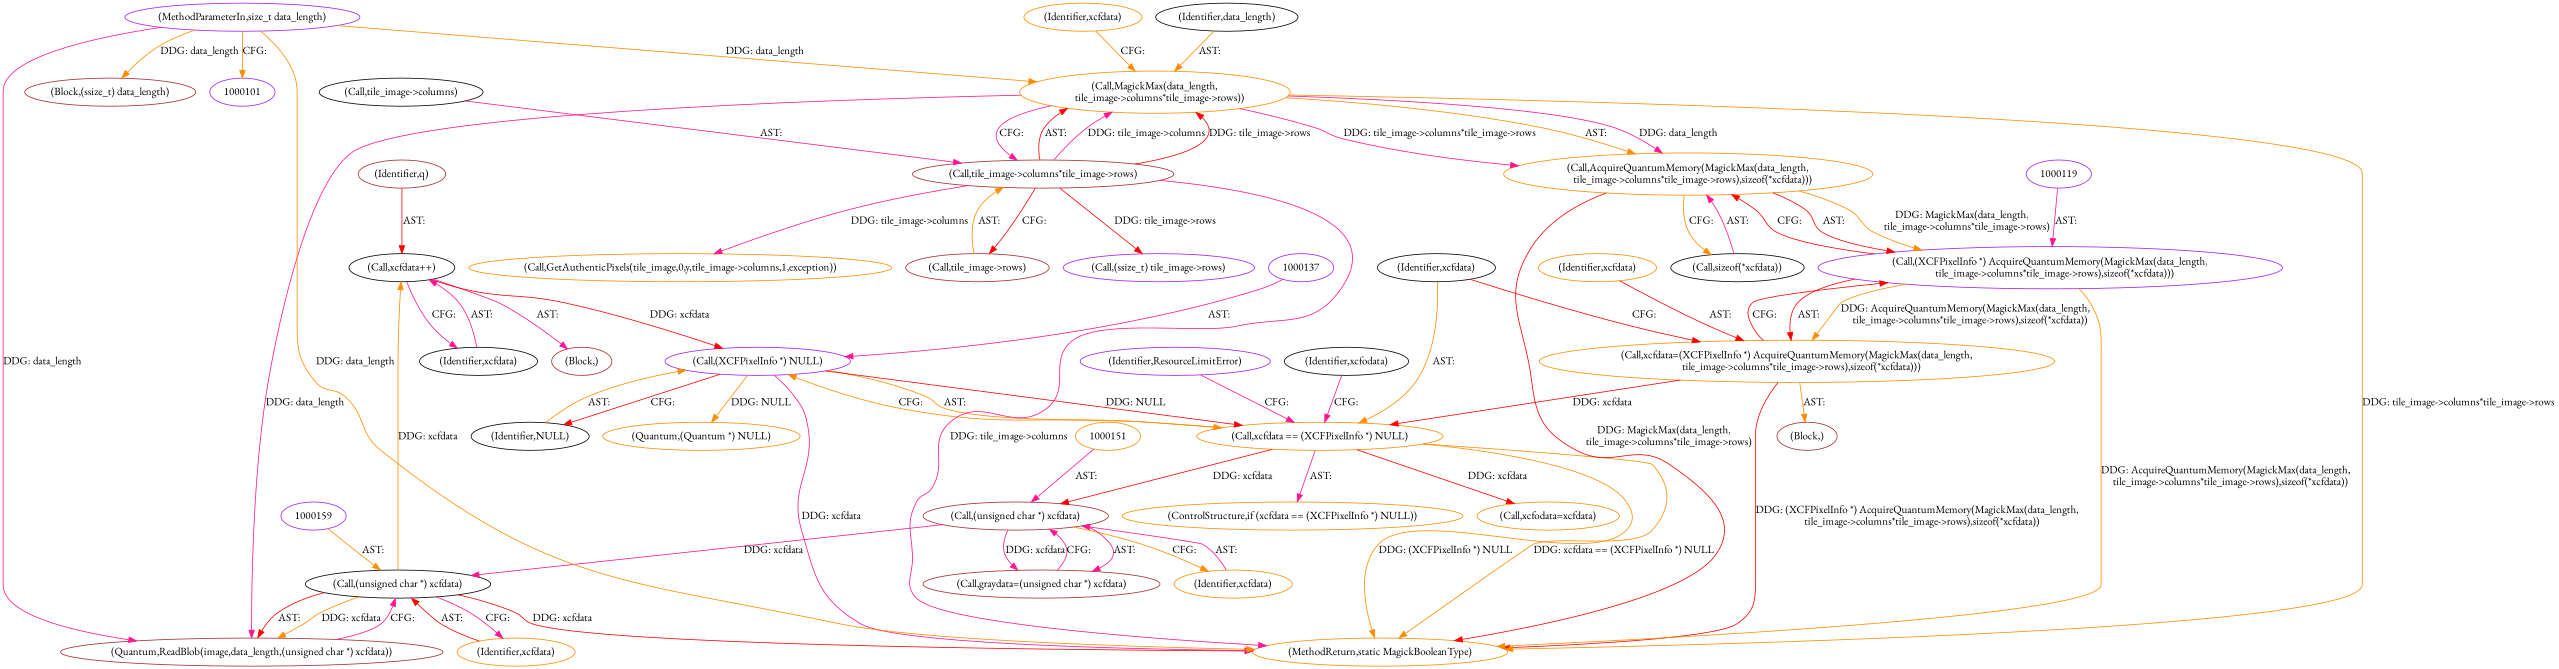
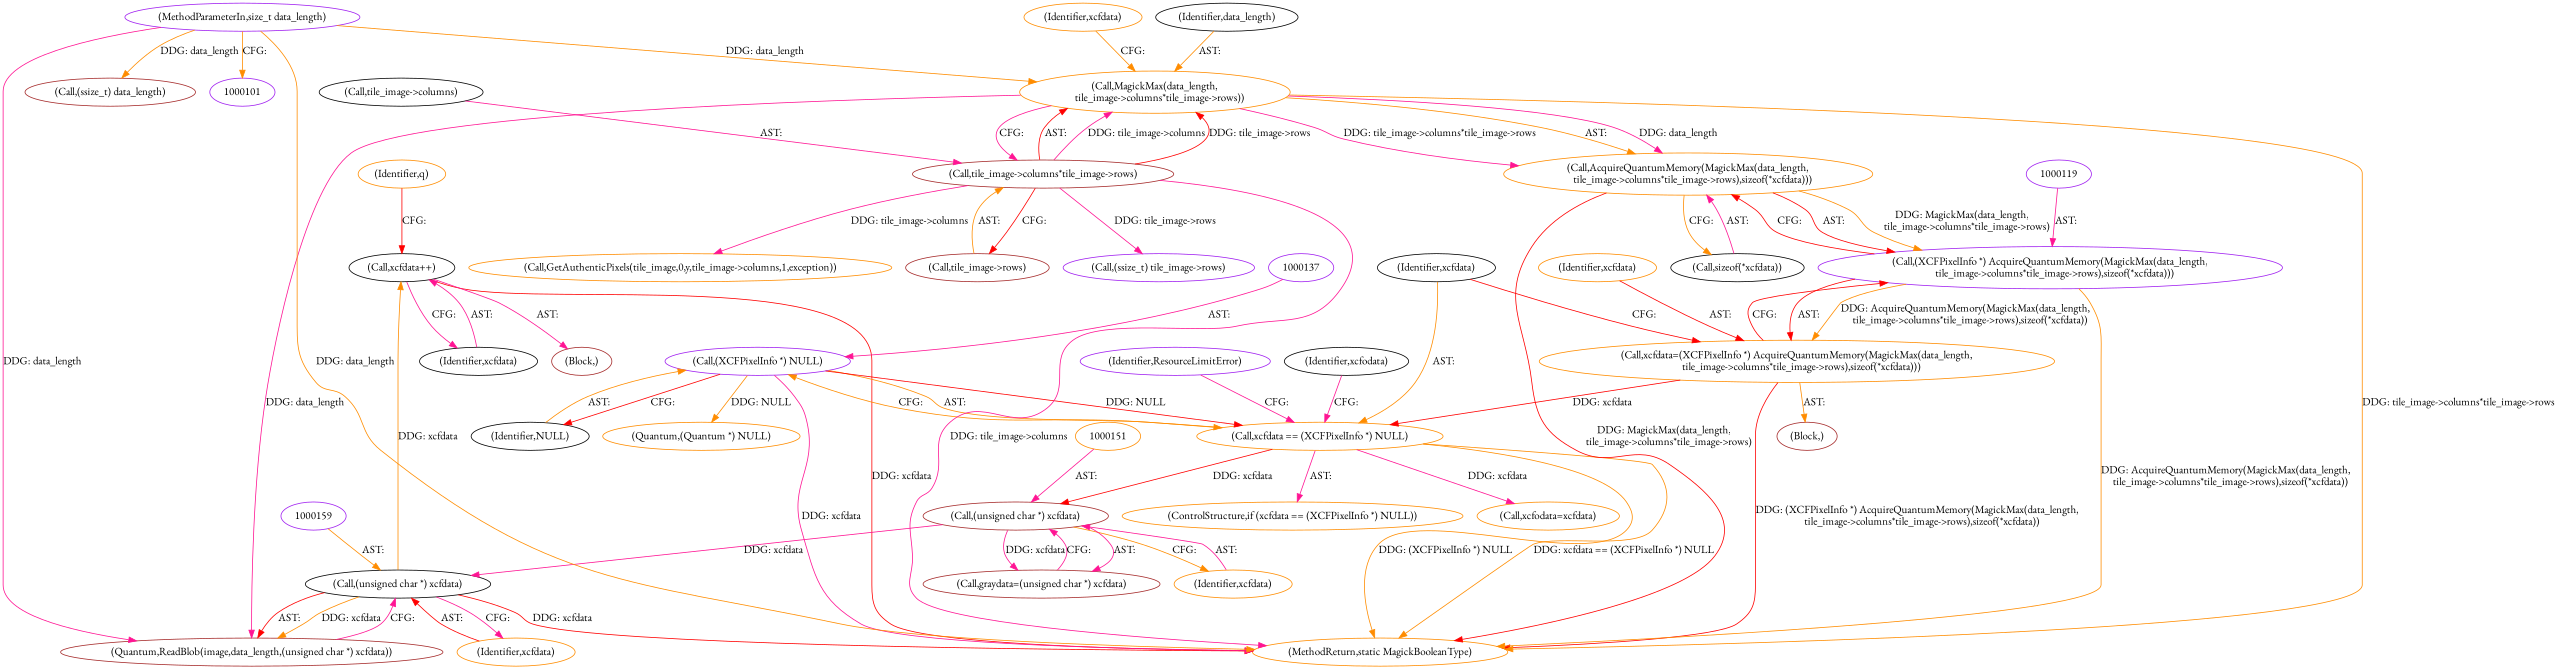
(110, 92) -> (110, 92)
(402, 174) -> (402, 174)
(1098, 218) -> (1098, 218)
(416, 221) -> (416, 221)
(575, 305) -> (872, 440)
(1432, 475) -> (1432, 475)
